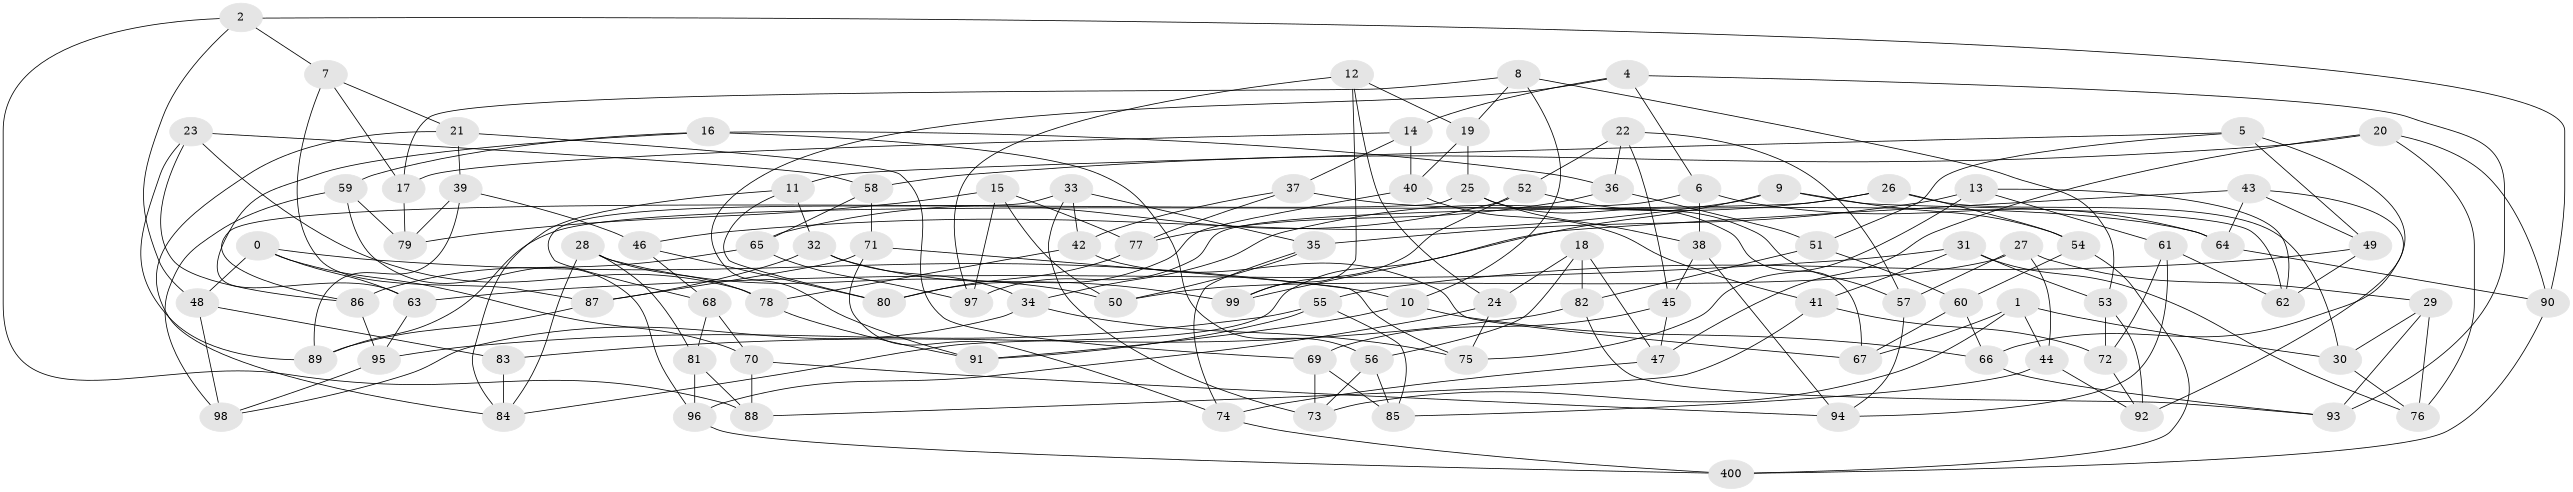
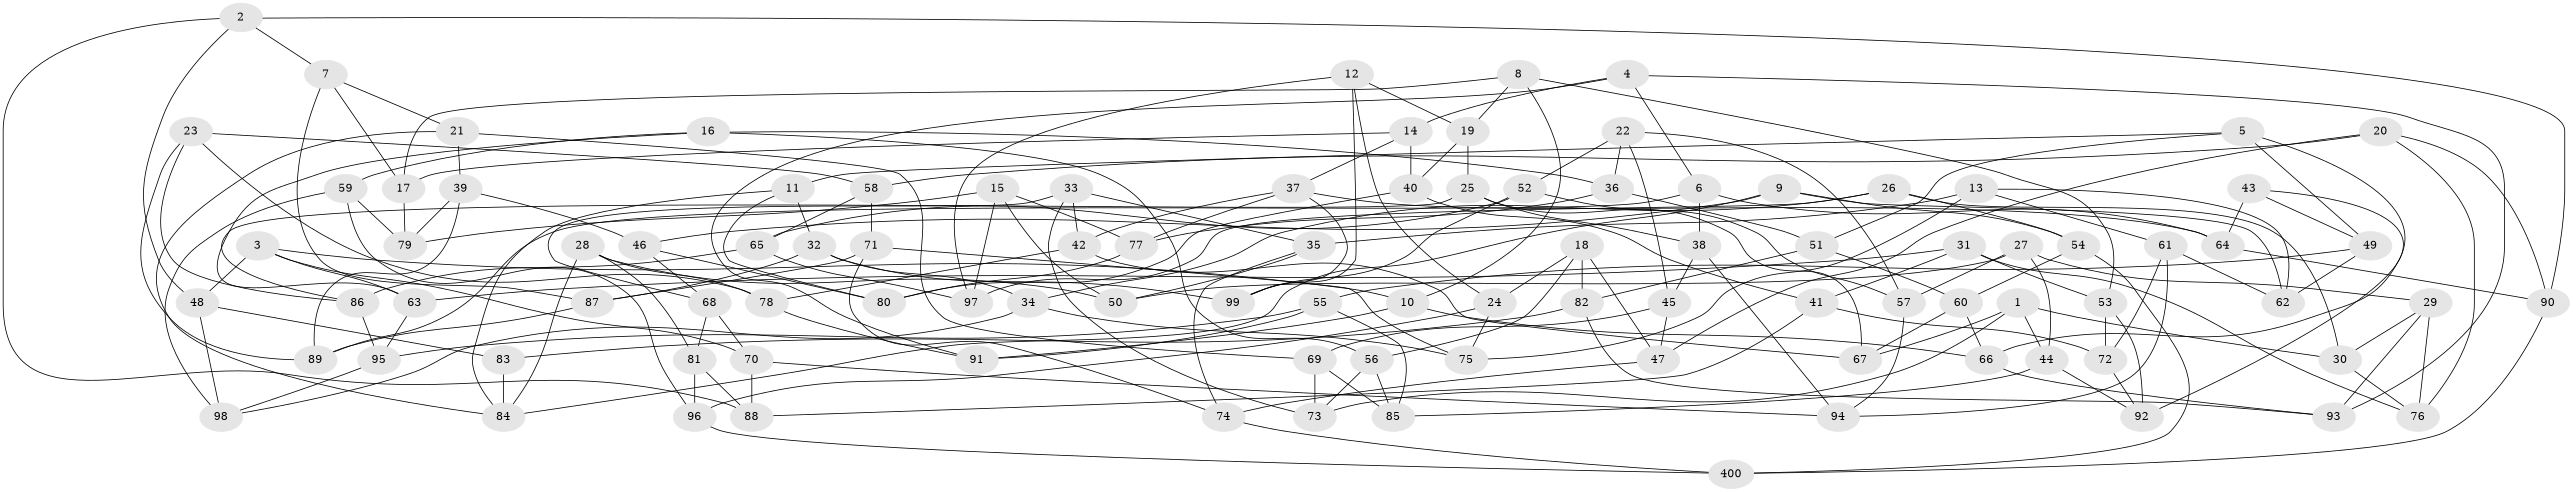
(1737, 219) -> (1344, 258)
(258, 246) -> (258, 246)
